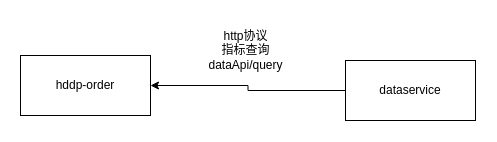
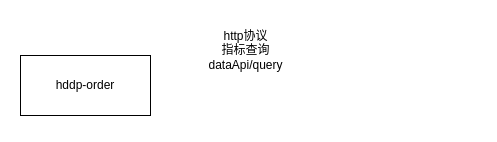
(249, 91) -> none
(411, 91) -> none
